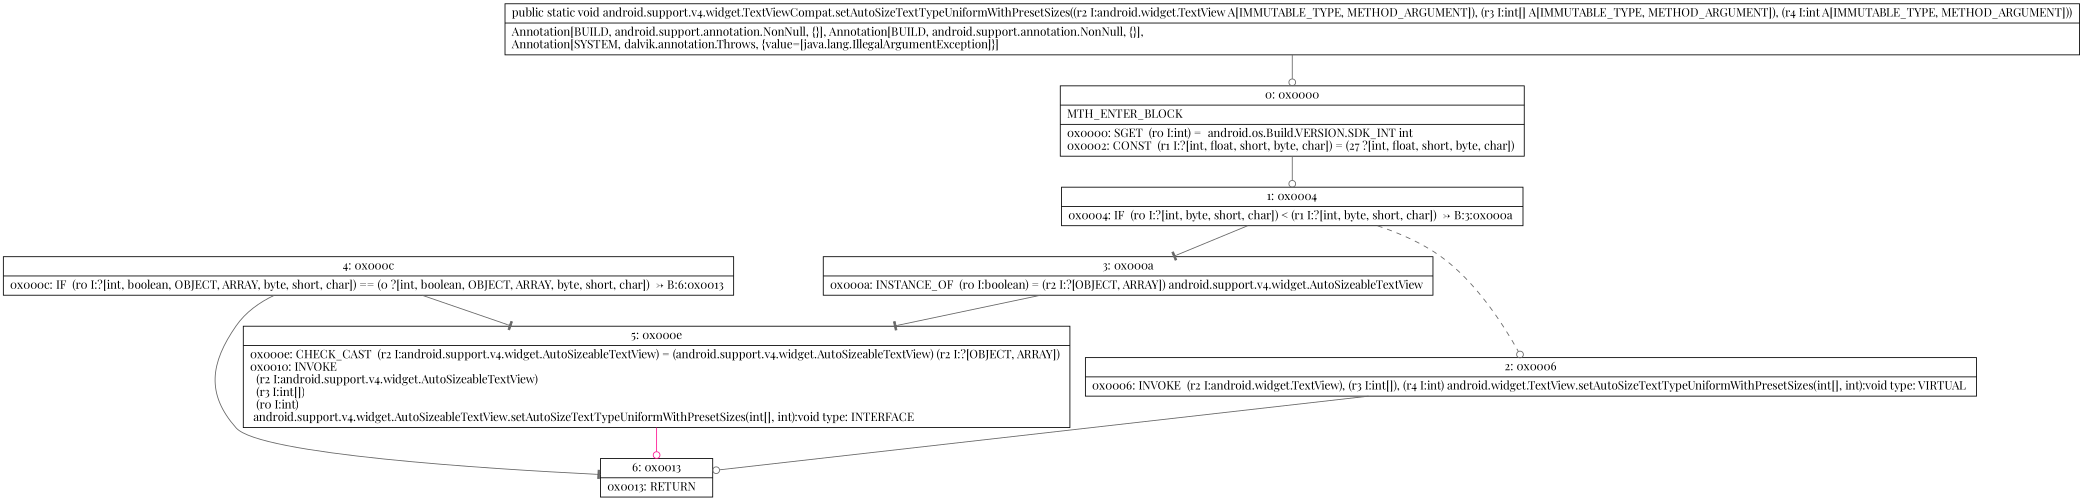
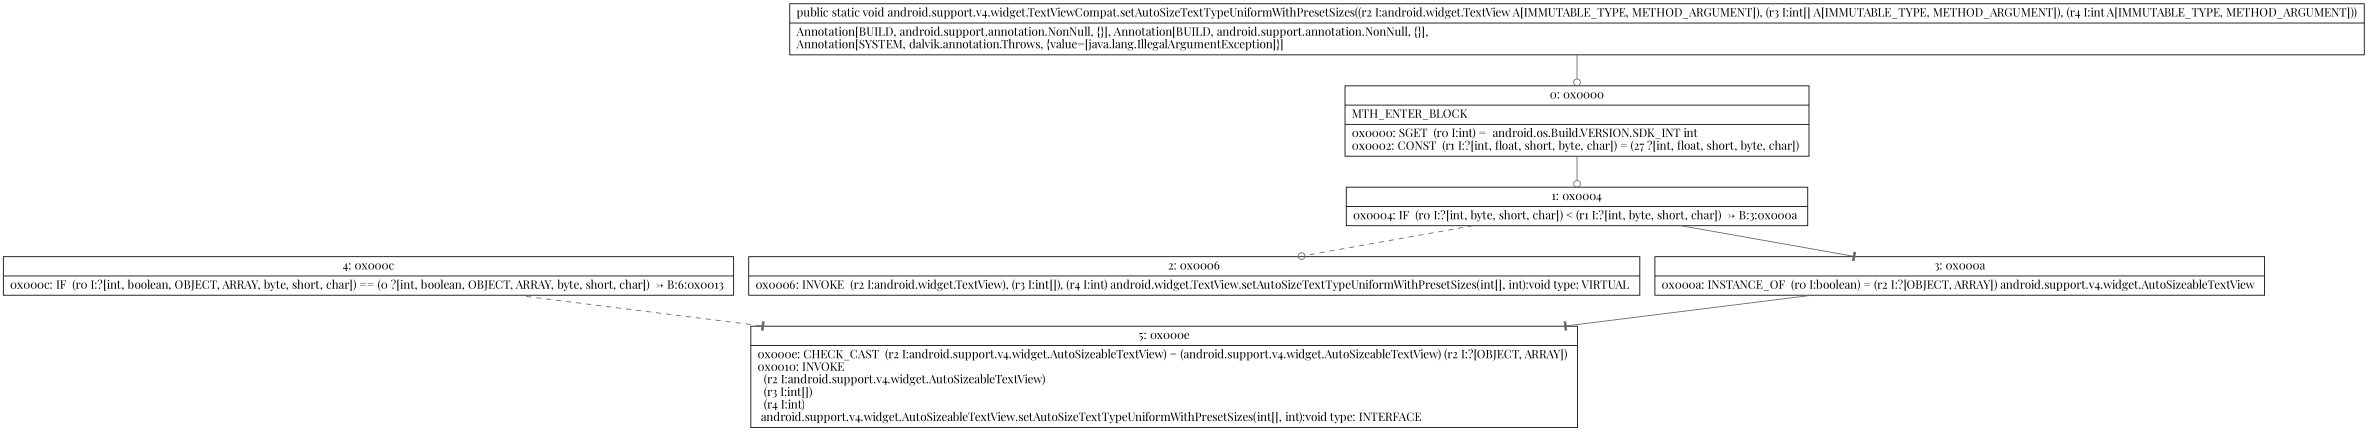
(465, 310) -> (638, 310)
(274, 405) -> (781, 405)
(657, 478) -> none
